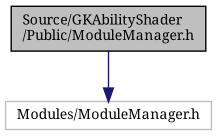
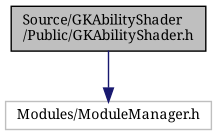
(108, 29) -> (108, 29)
